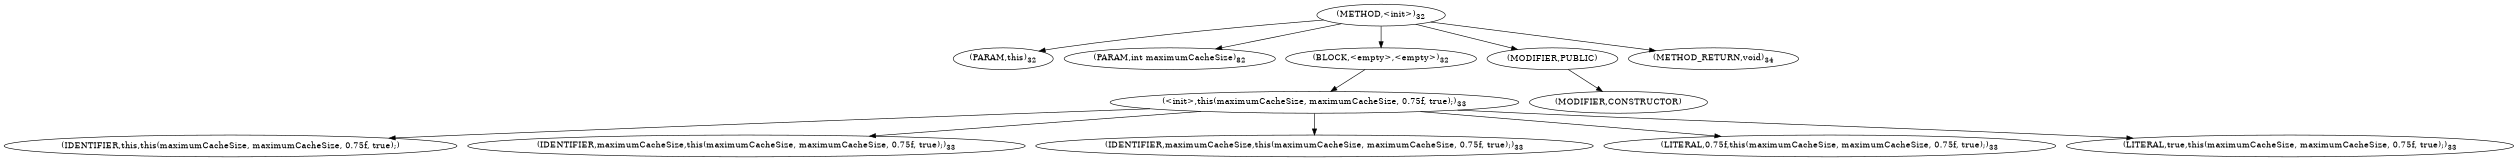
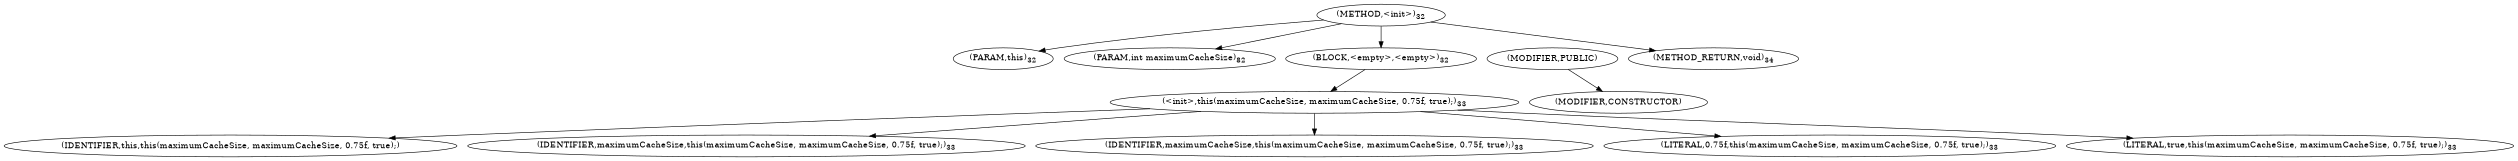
(1464, 36) -> none
